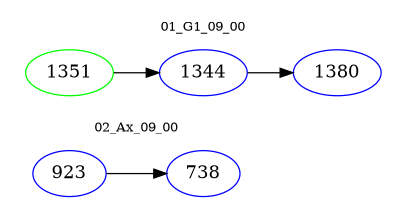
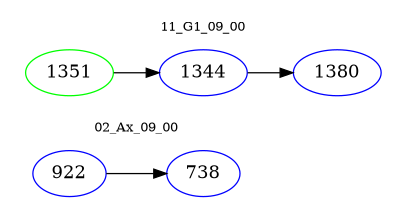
(203, 27) -> (203, 27)
(69, 174) -> (69, 174)
